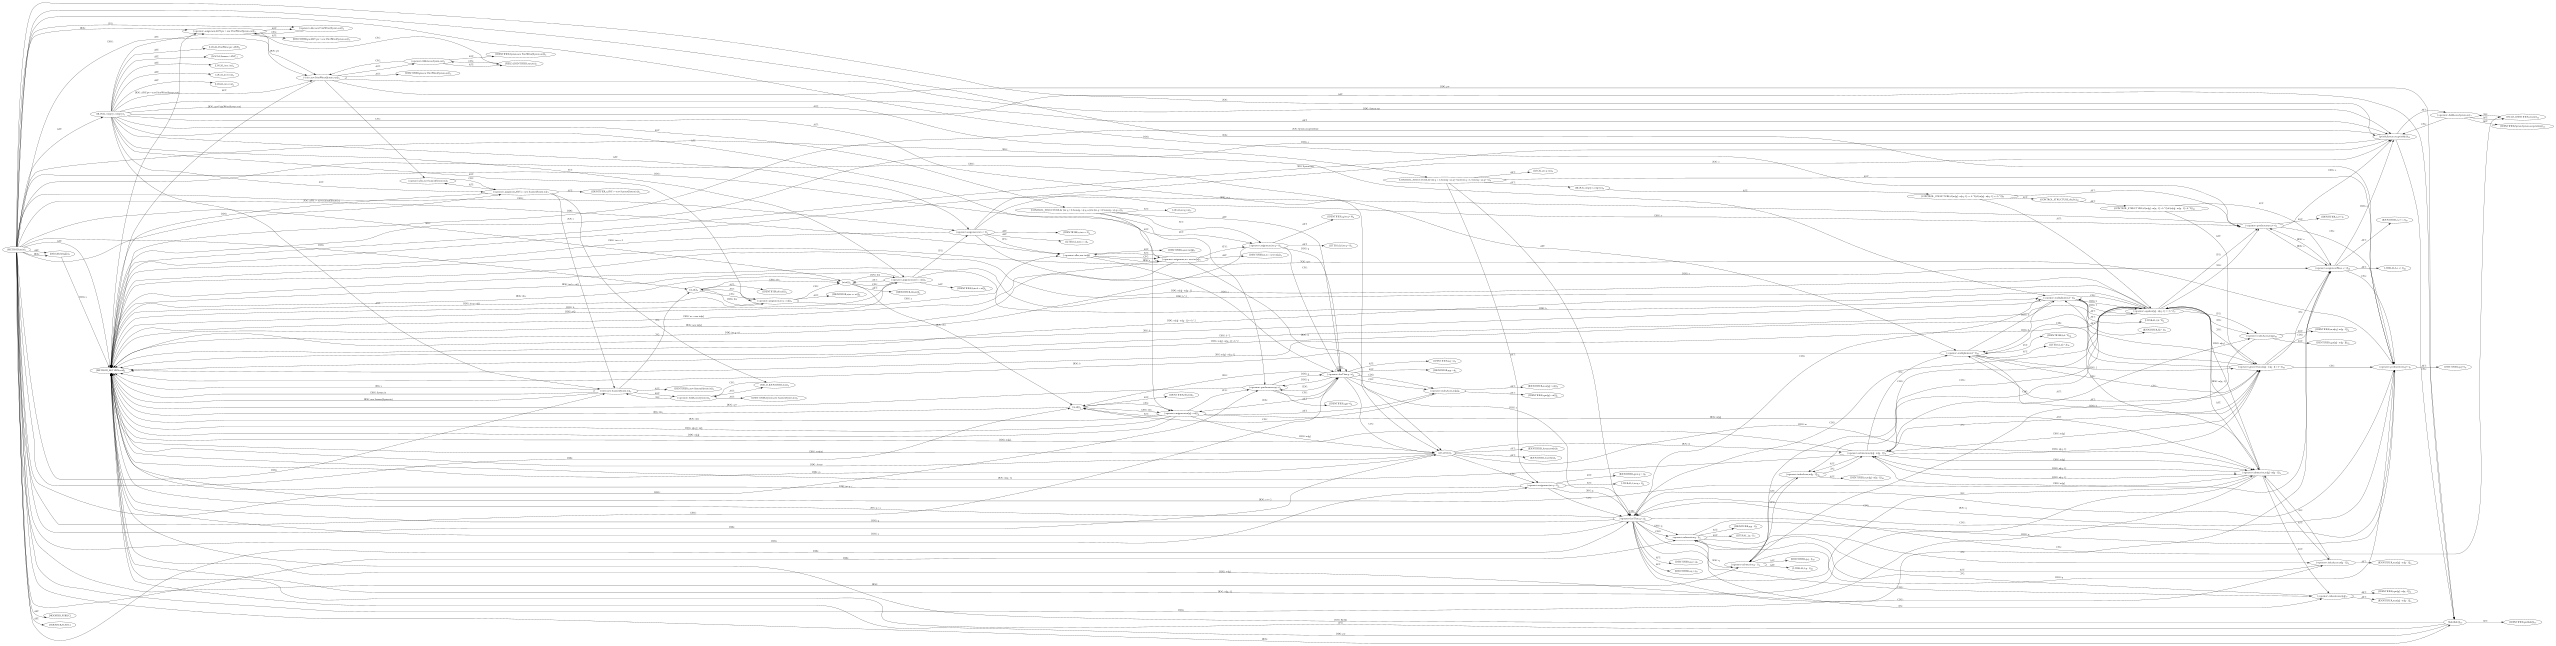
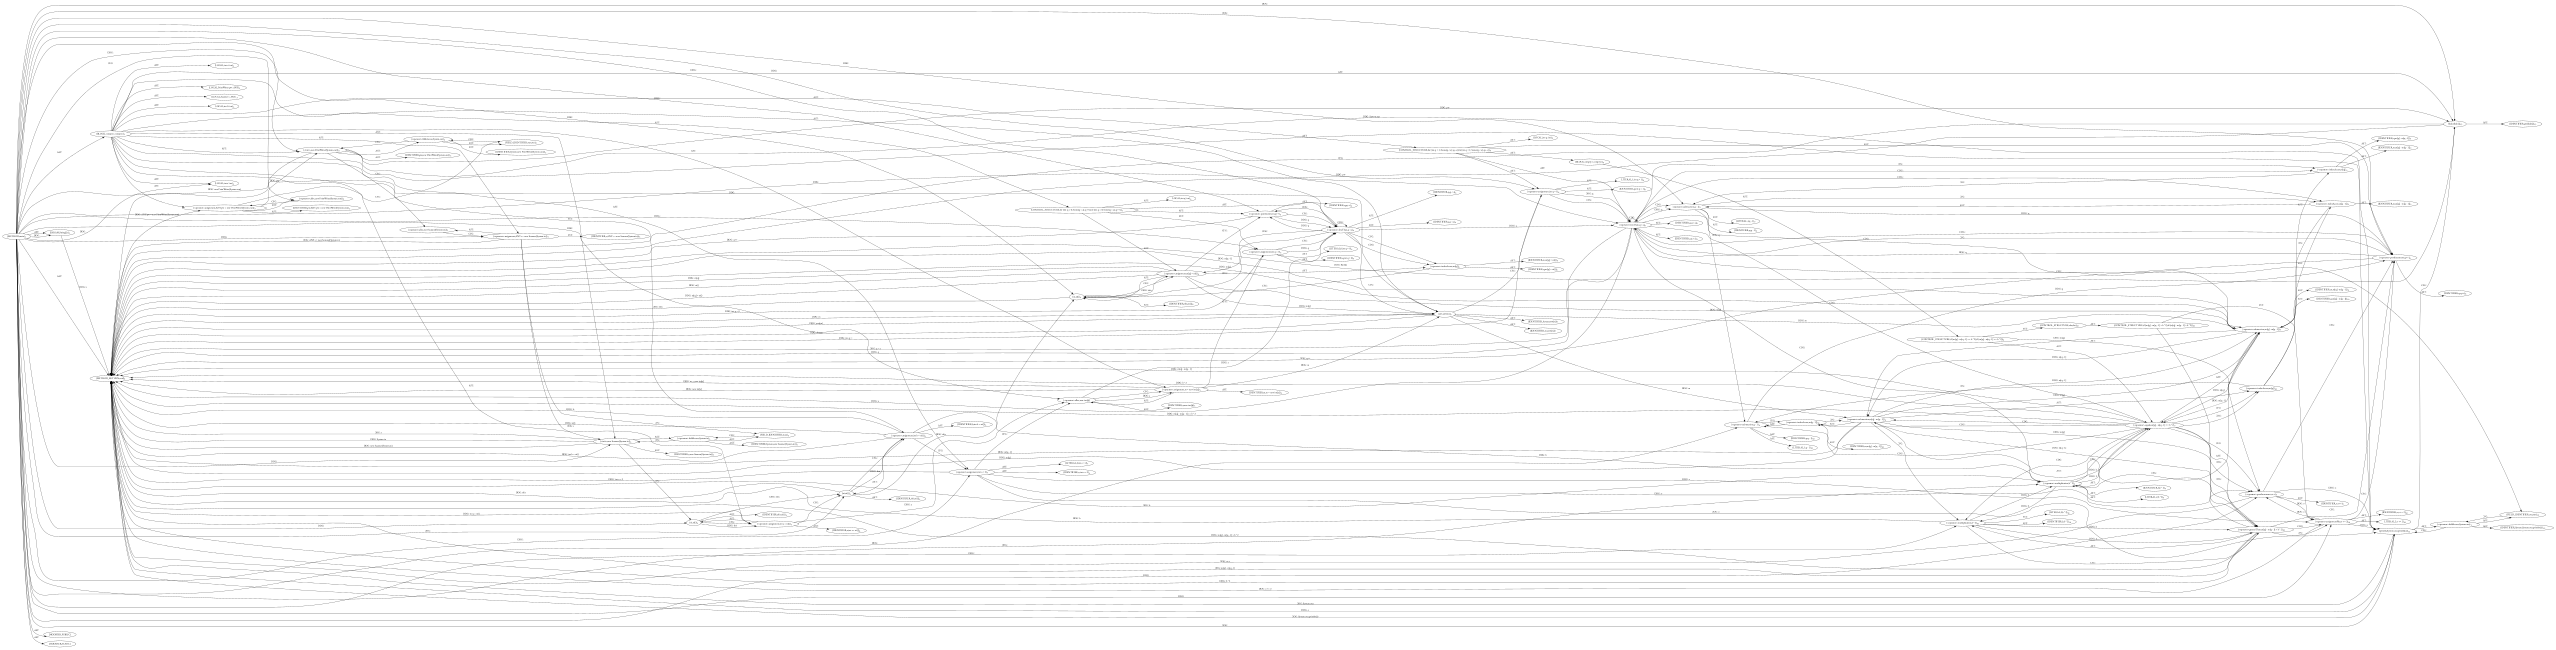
(22, 101) -> (115, 208)
